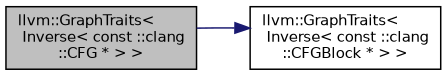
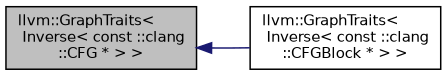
(216, 28) -> (231, 48)
